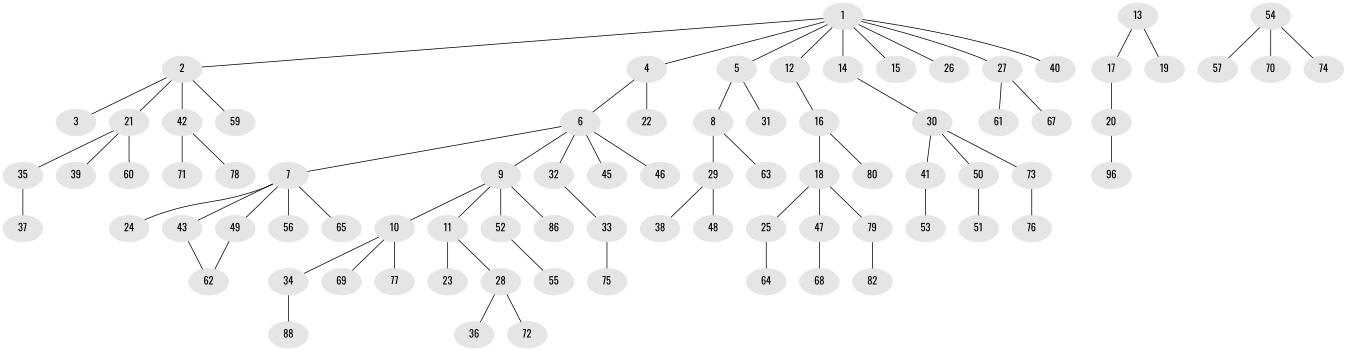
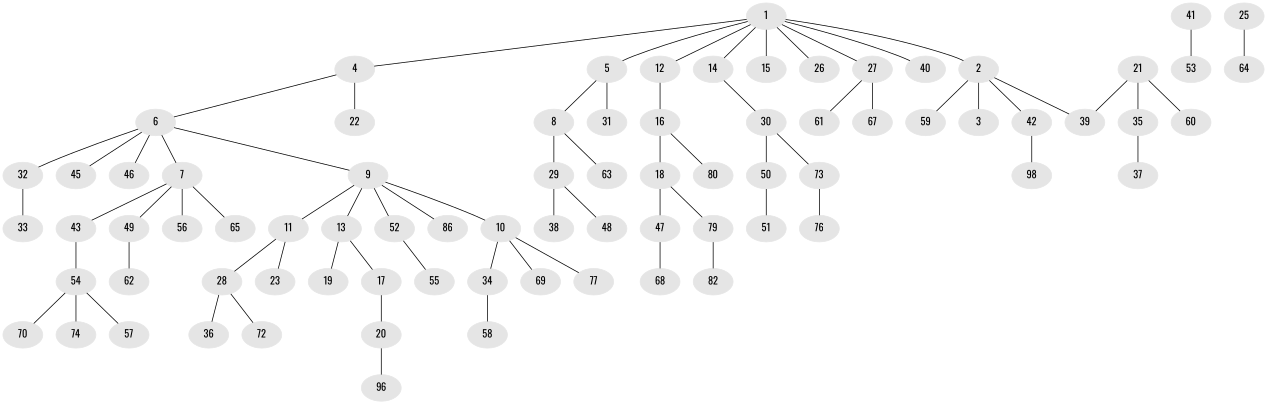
(156, 96) -> (1032, 96)
(929, 149) -> none
(182, 176) -> none
(235, 176) -> (1032, 176)
none -> (355, 202)
(793, 202) -> none
(129, 229) -> none
(195, 255) -> (76, 255)
(607, 282) -> none
(288, 335) -> (487, 335)
